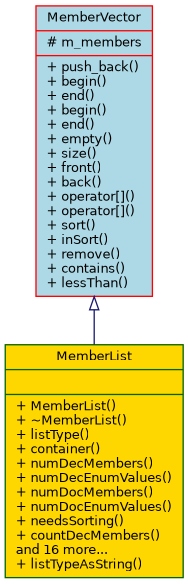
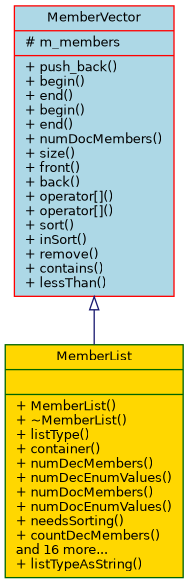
(80, 139) -> (94, 139)
